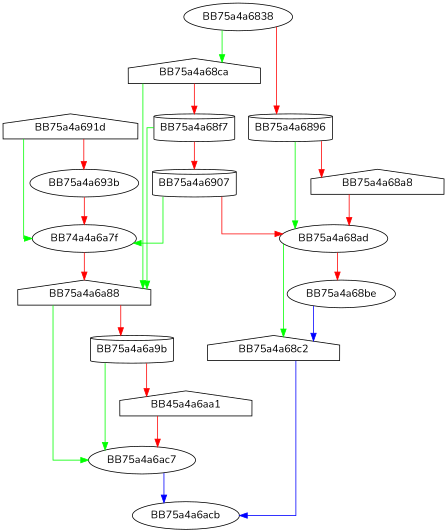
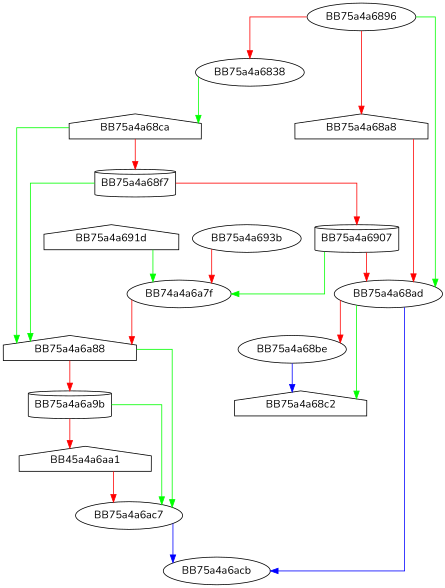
(277, 66) -> (261, 17)
(291, 128) -> (361, 17)
(84, 150) -> none
(296, 462) -> (405, 502)
